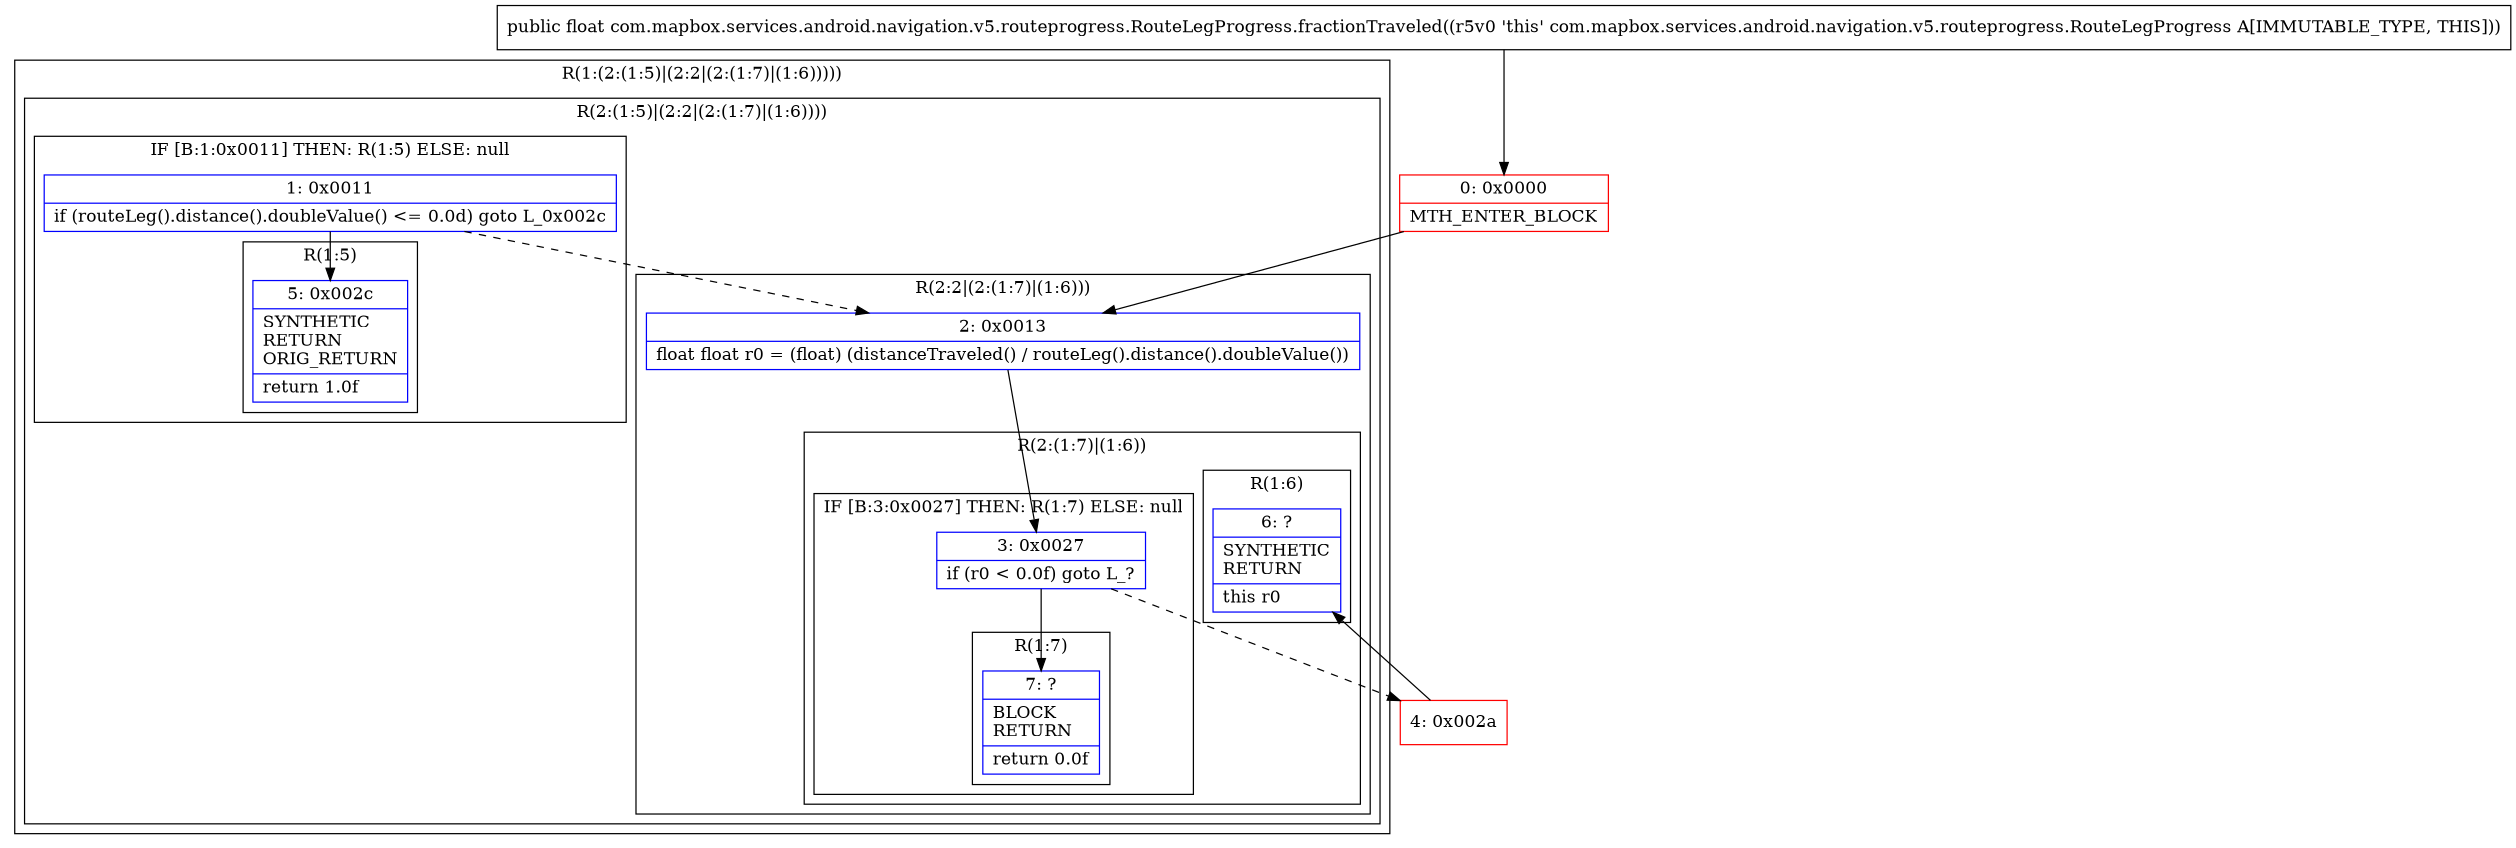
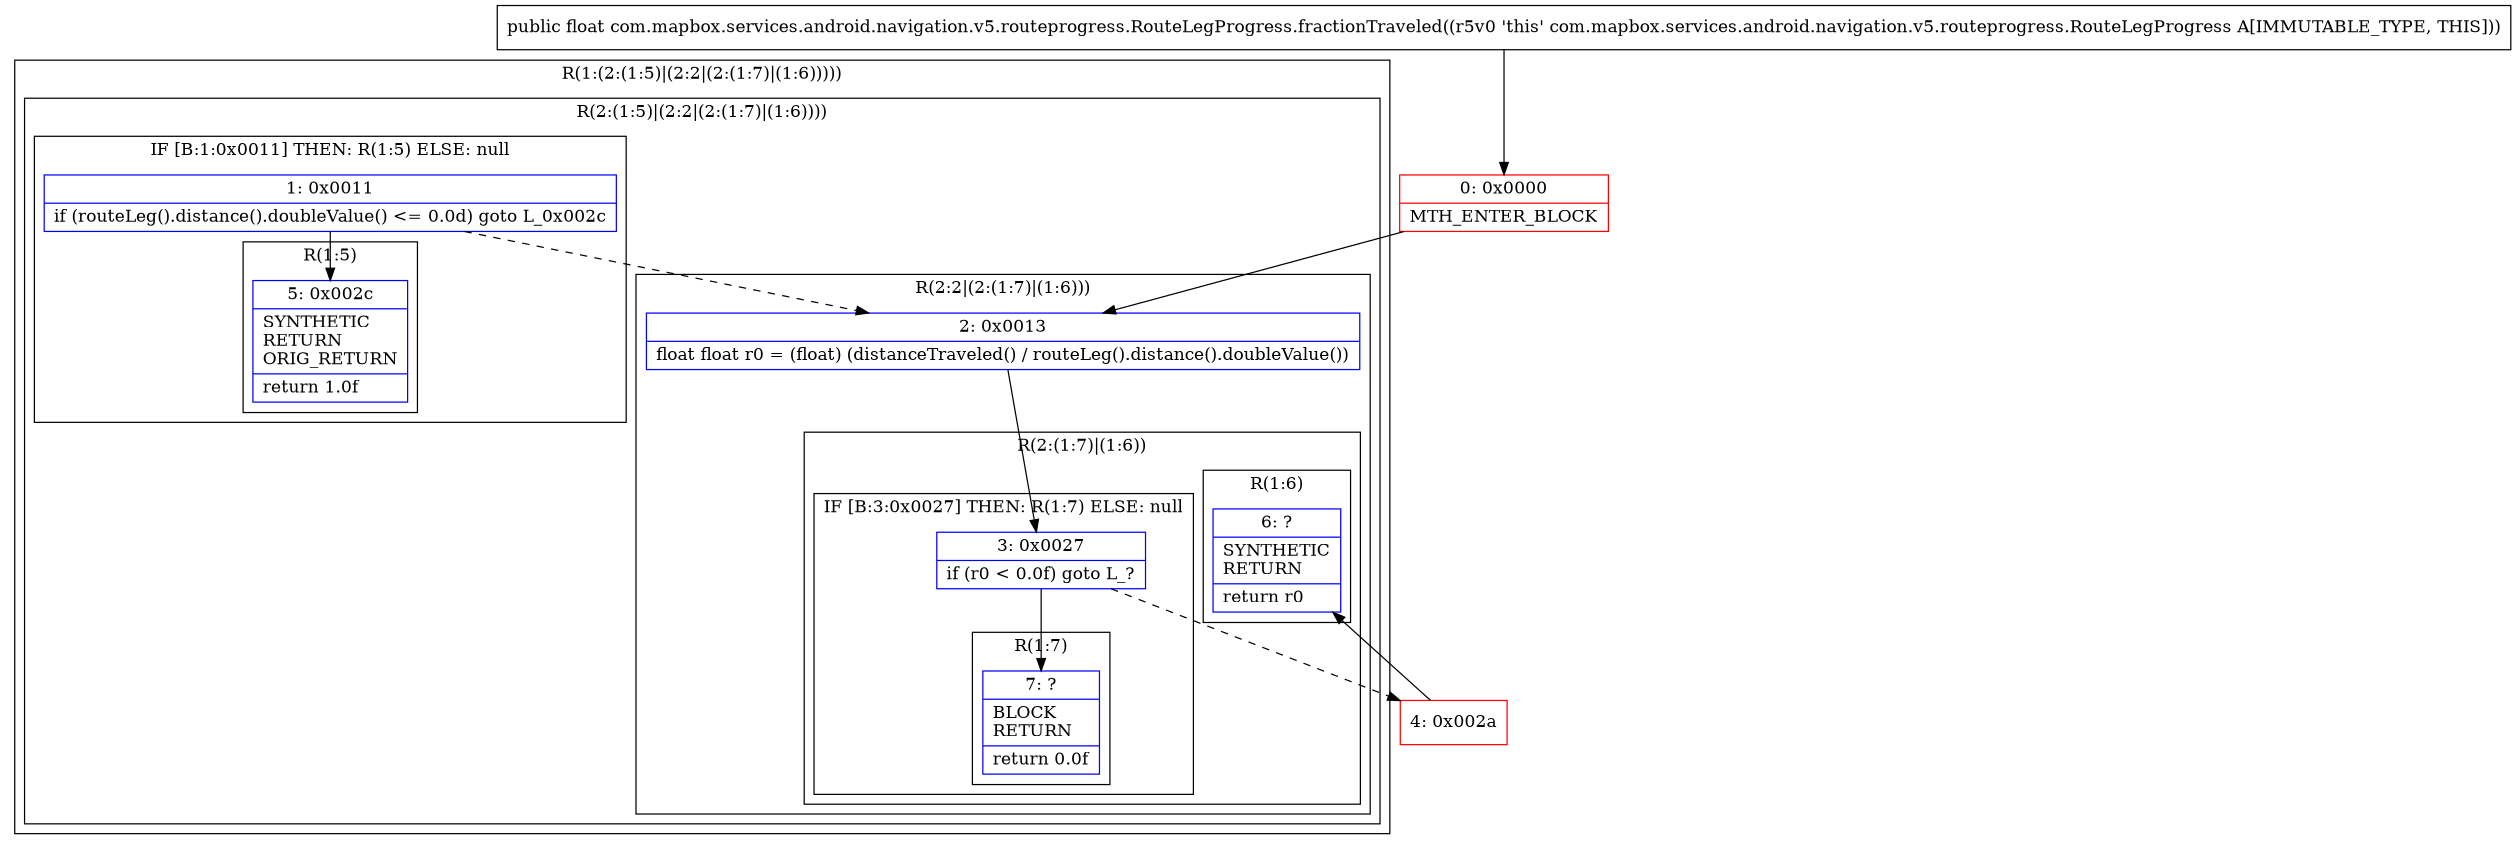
(1252, 597) -> (1264, 597)
